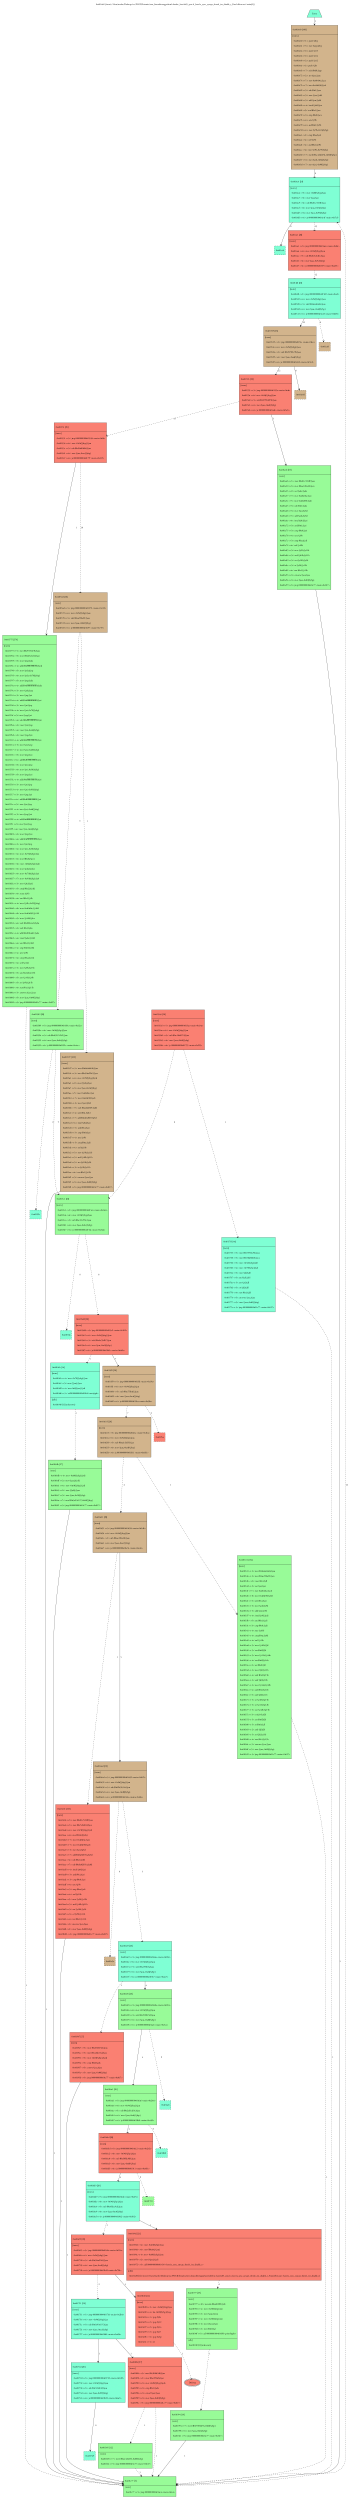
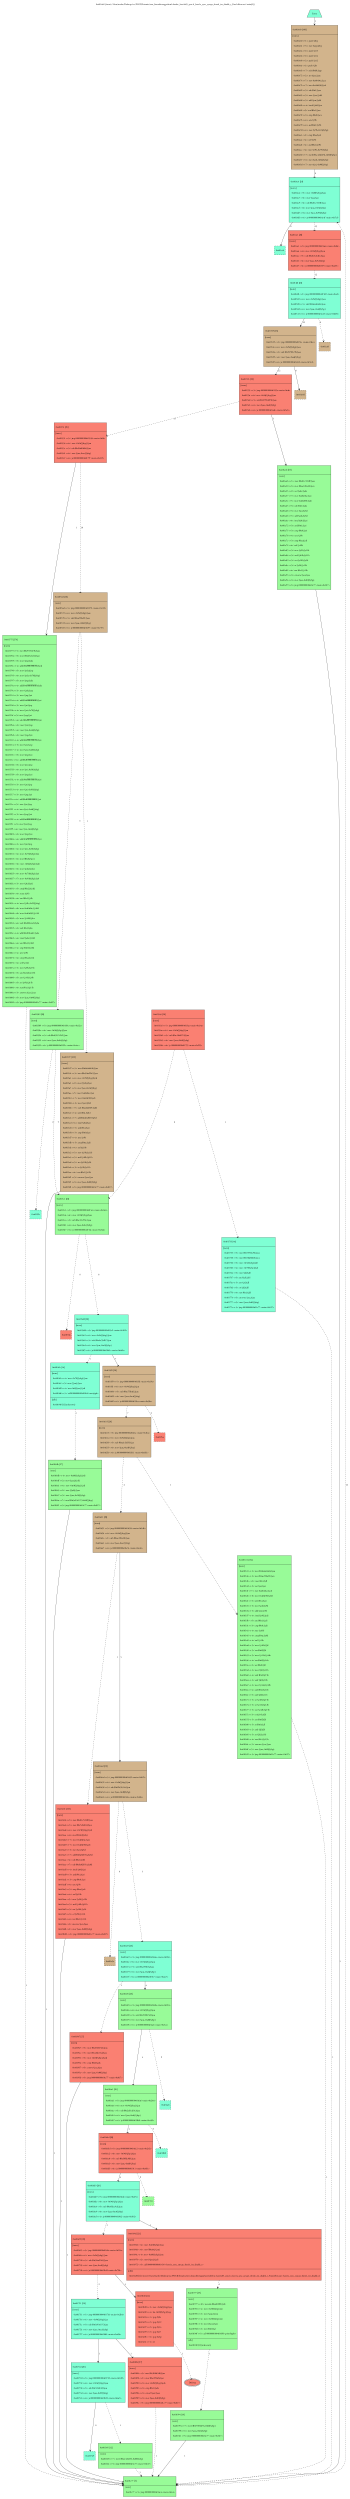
(66, 1335) -> (66, 1335)
(101, 1335) -> (101, 1335)
(138, 2425) -> (113, 2422)
